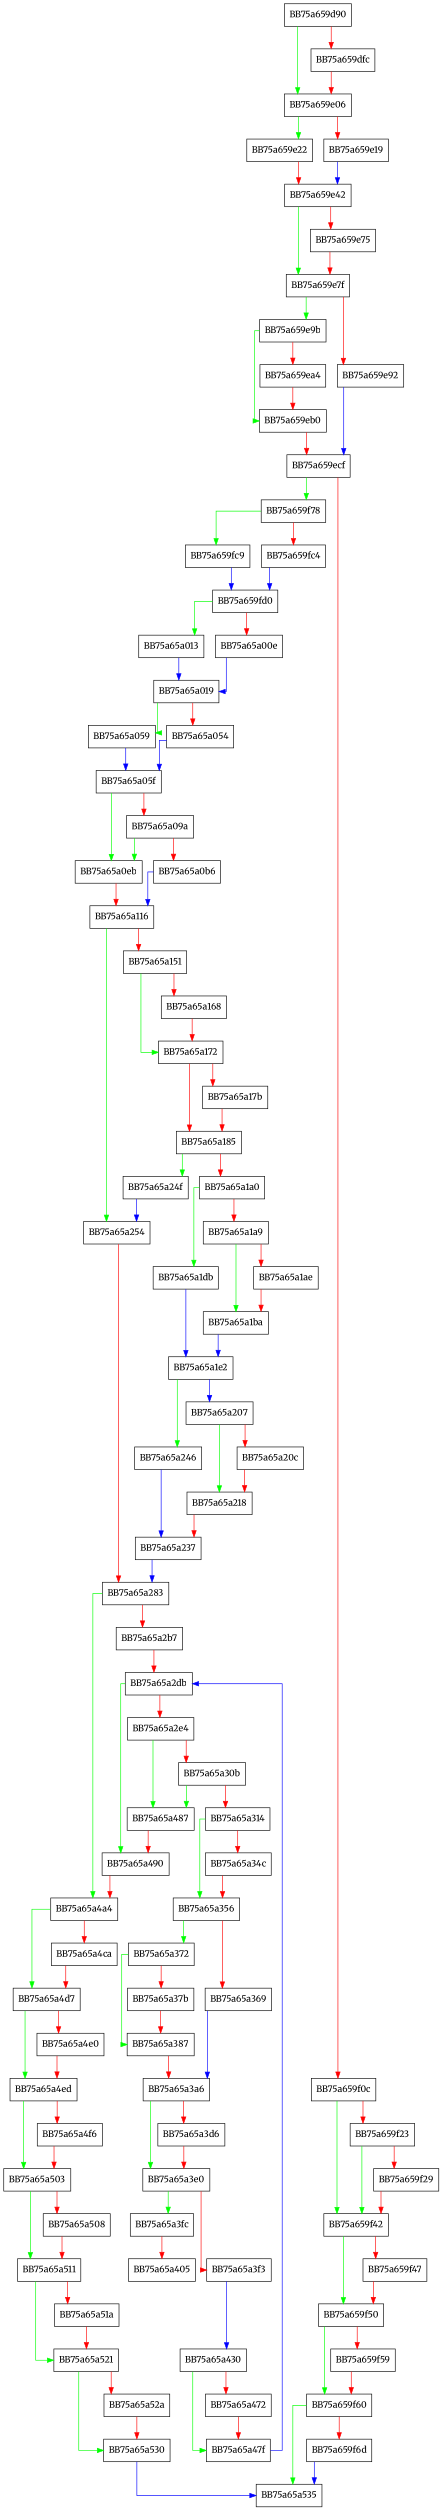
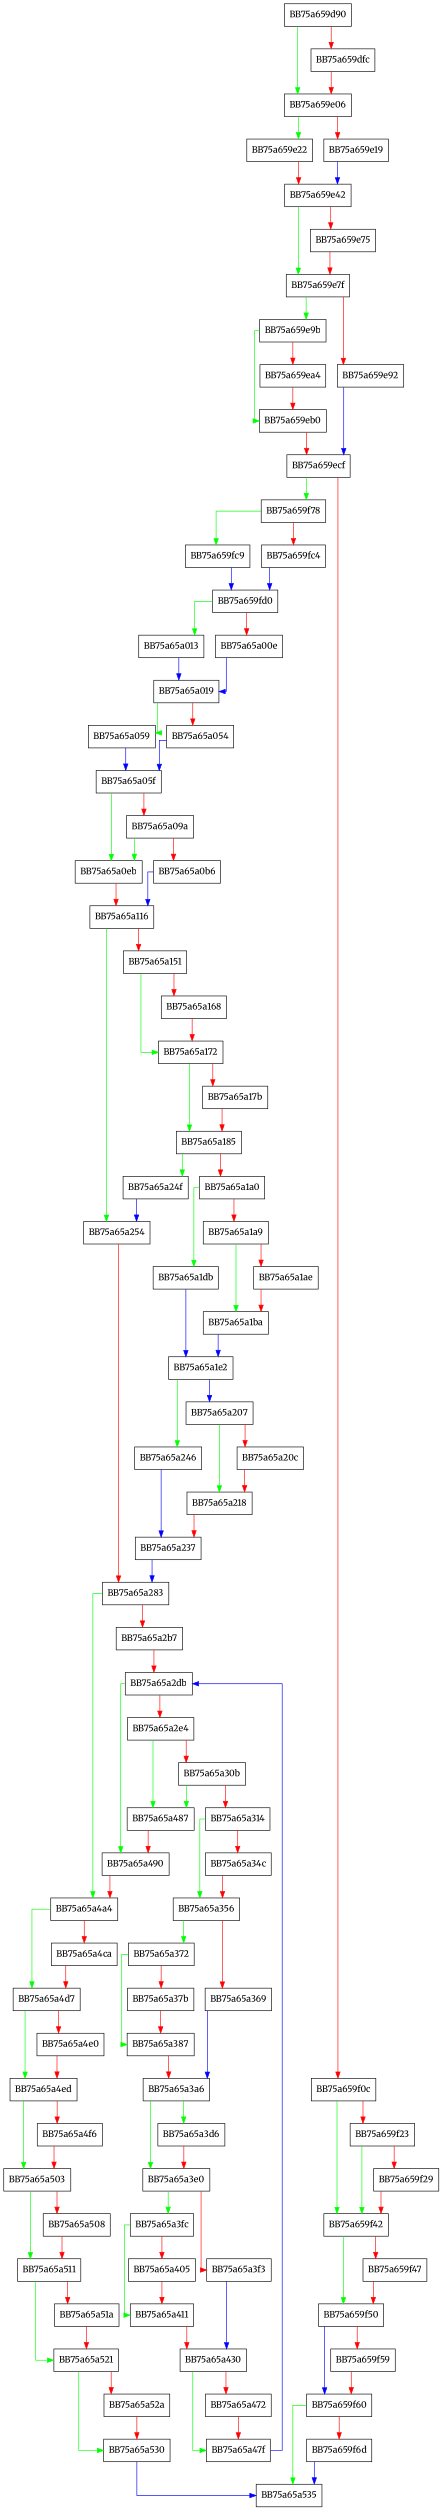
(189, 1094) -> (189, 1094)
(184, 2109) -> (184, 2109)
none -> (162, 2315)
(325, 2357) -> (325, 2357)
